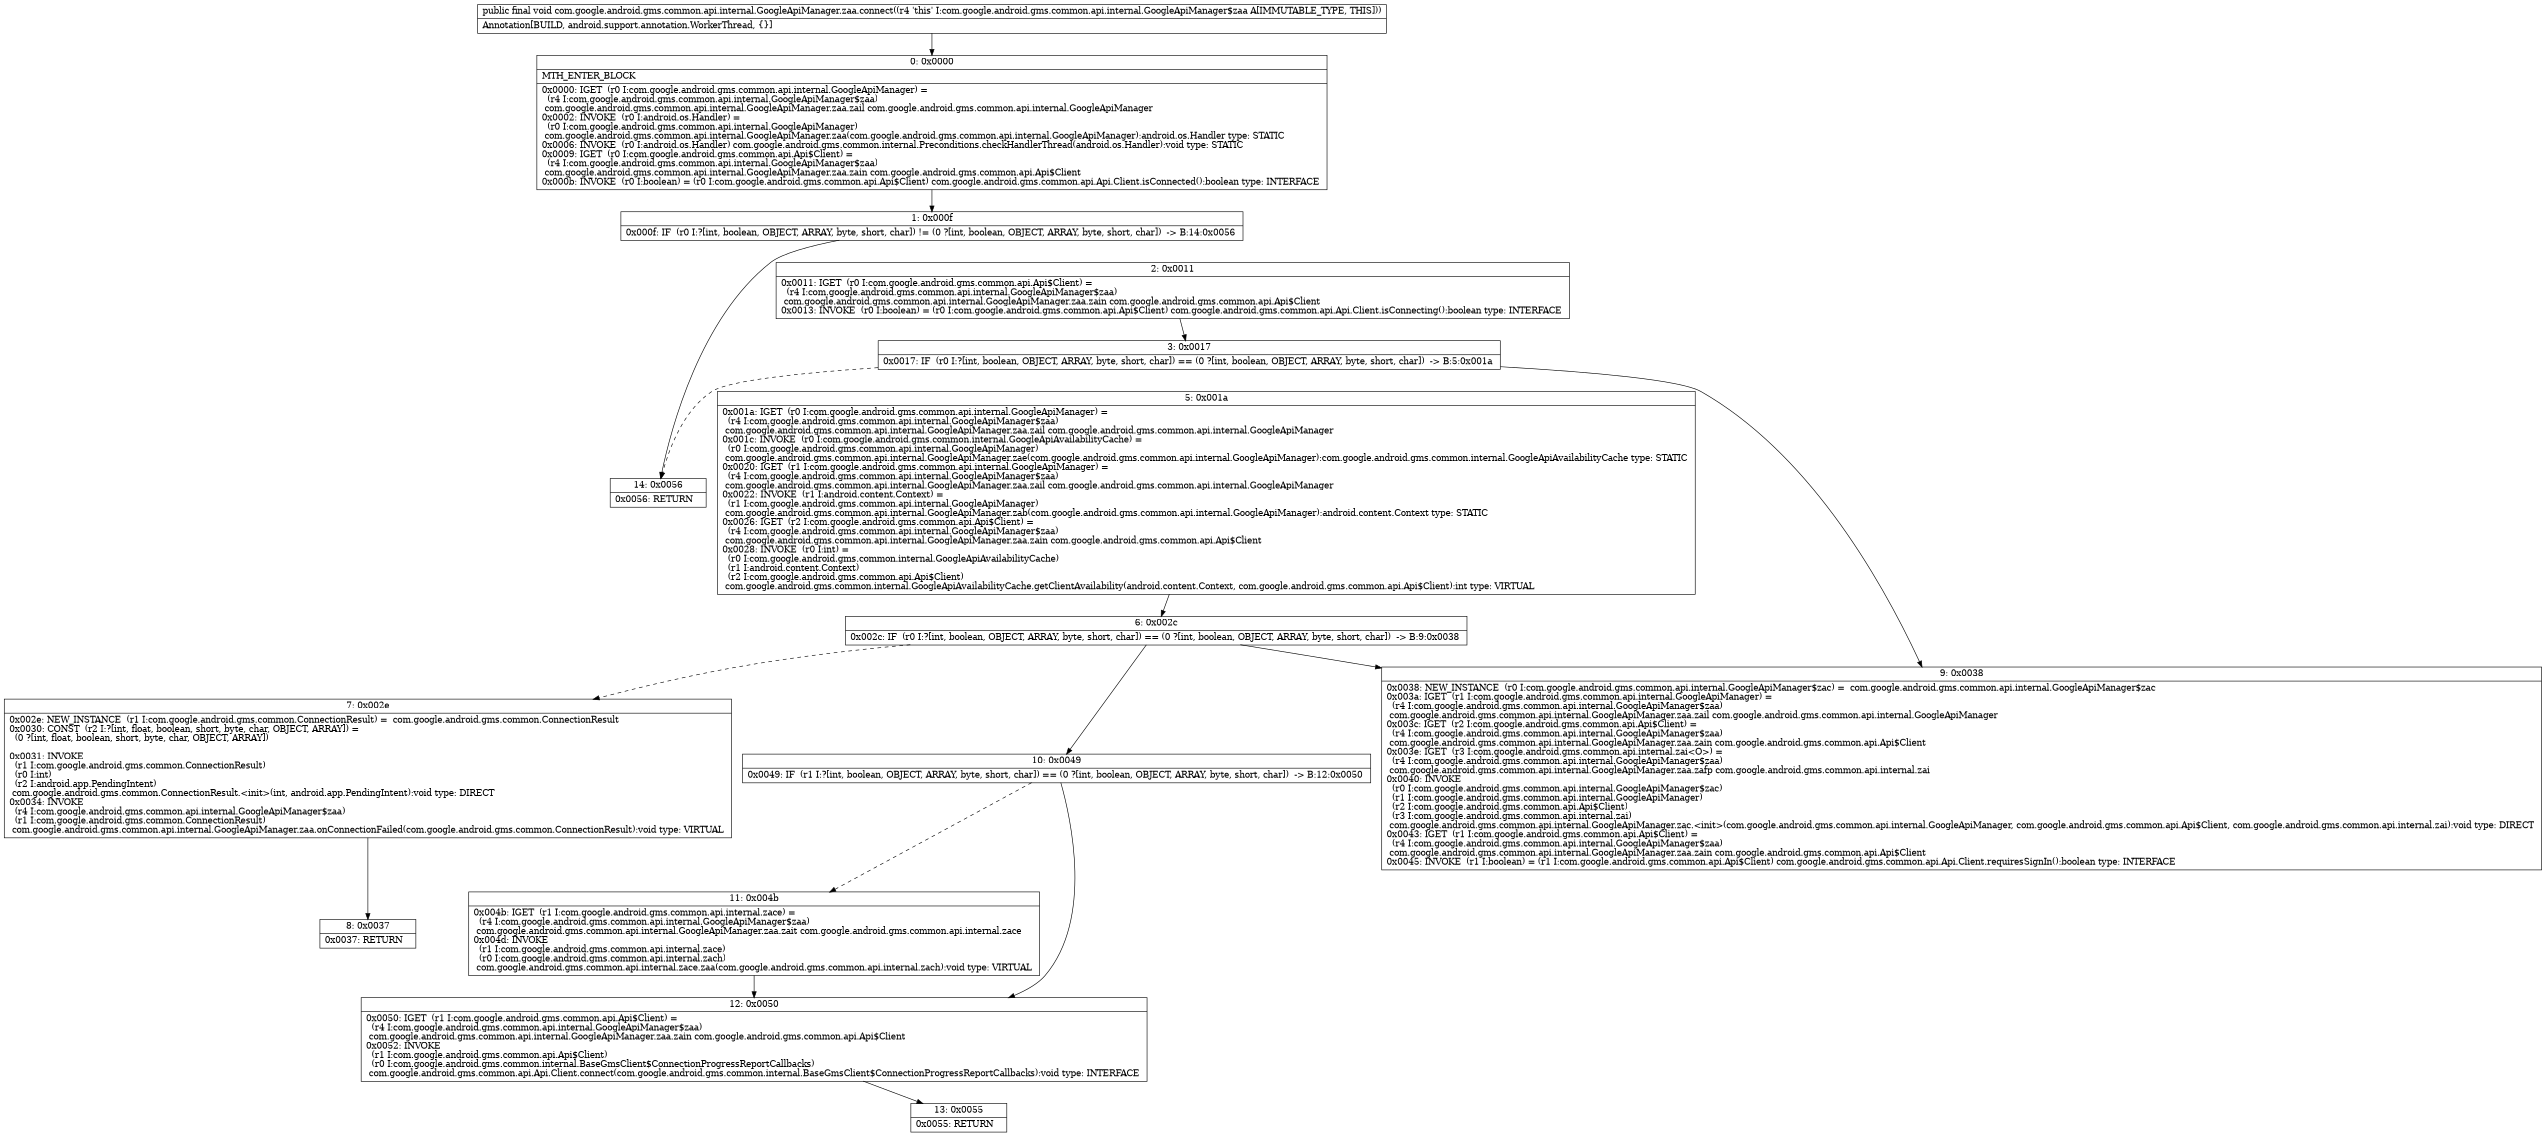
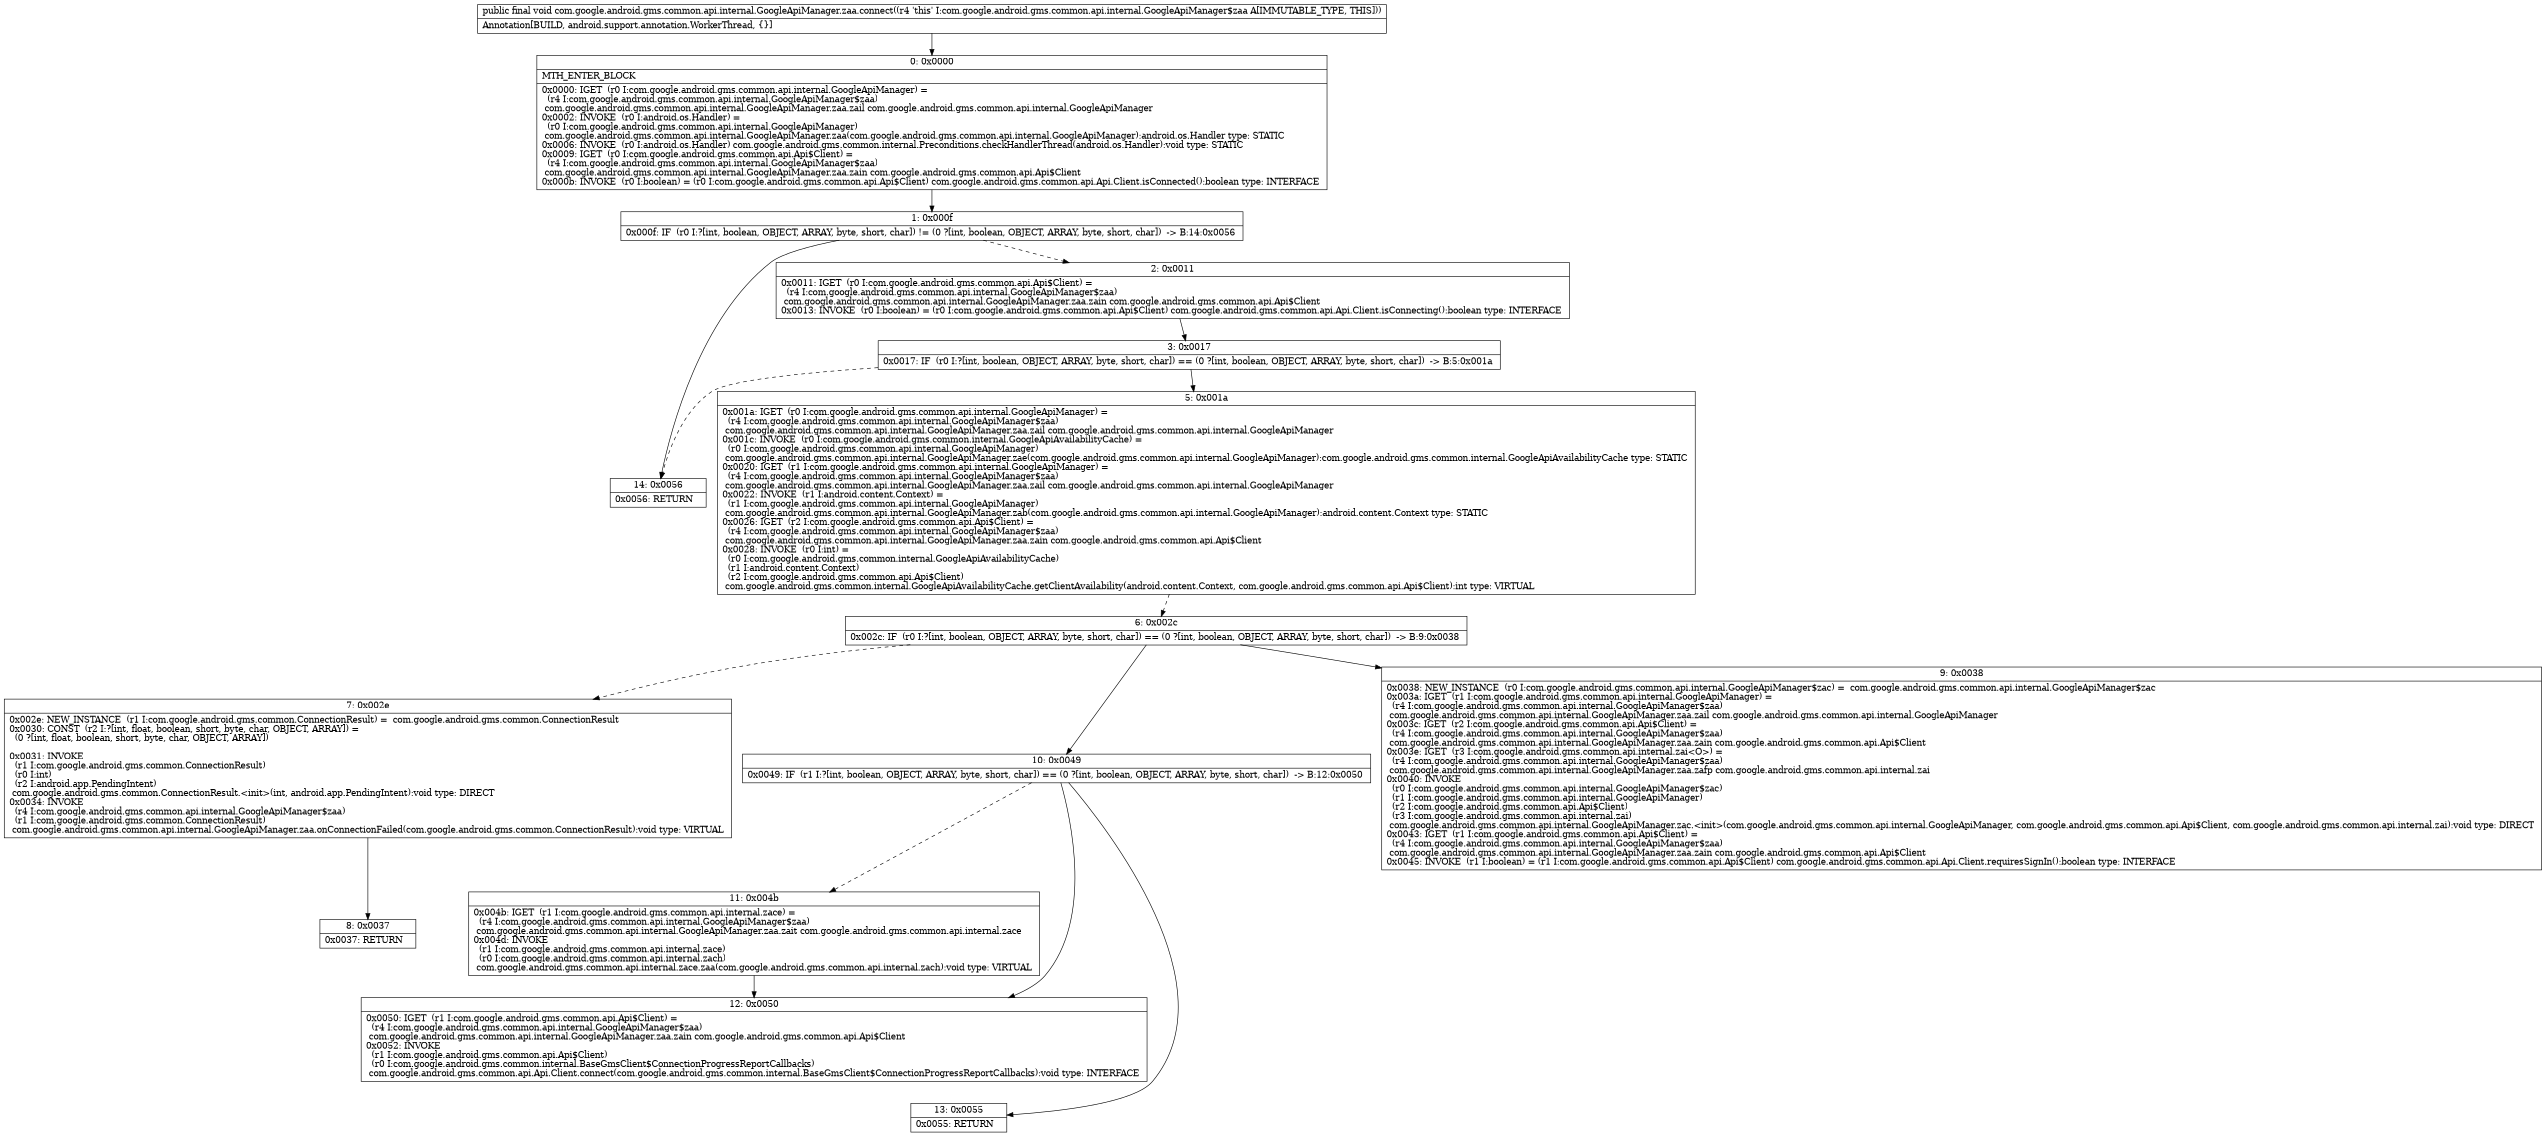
none -> (1023, 251)
(1761, 436) -> (1192, 377)
(1166, 602) -> (1166, 602)
(890, 1091) -> (1177, 993)
